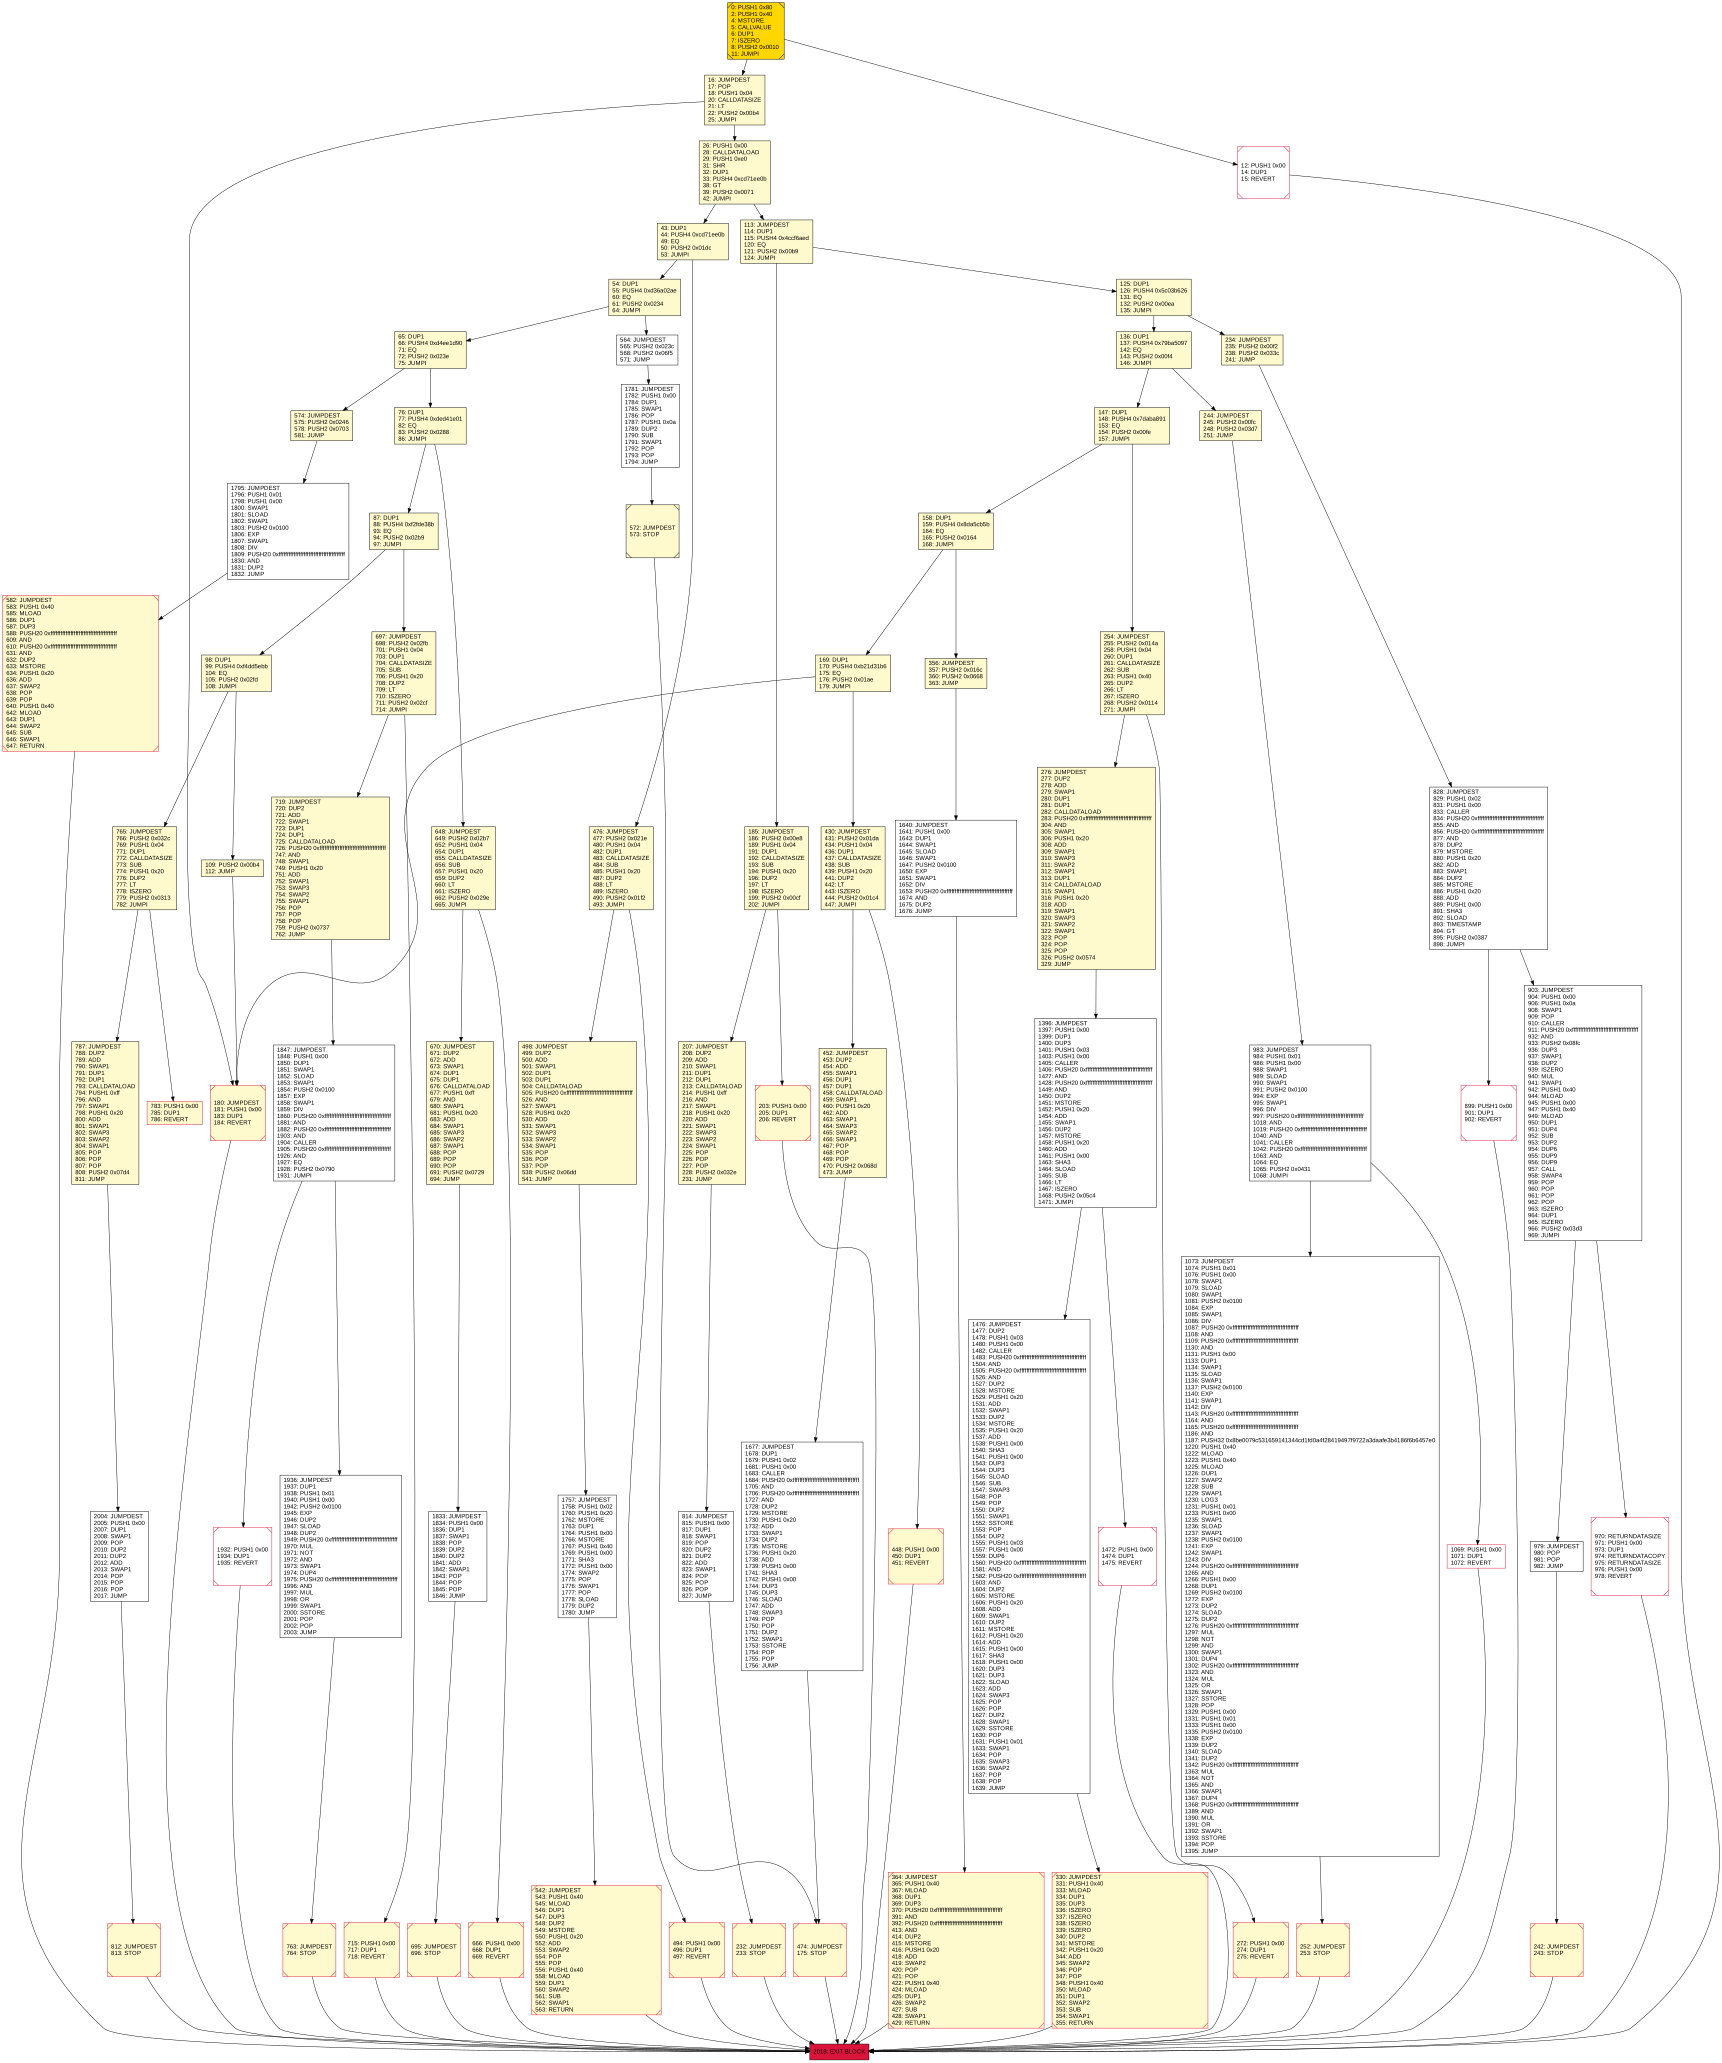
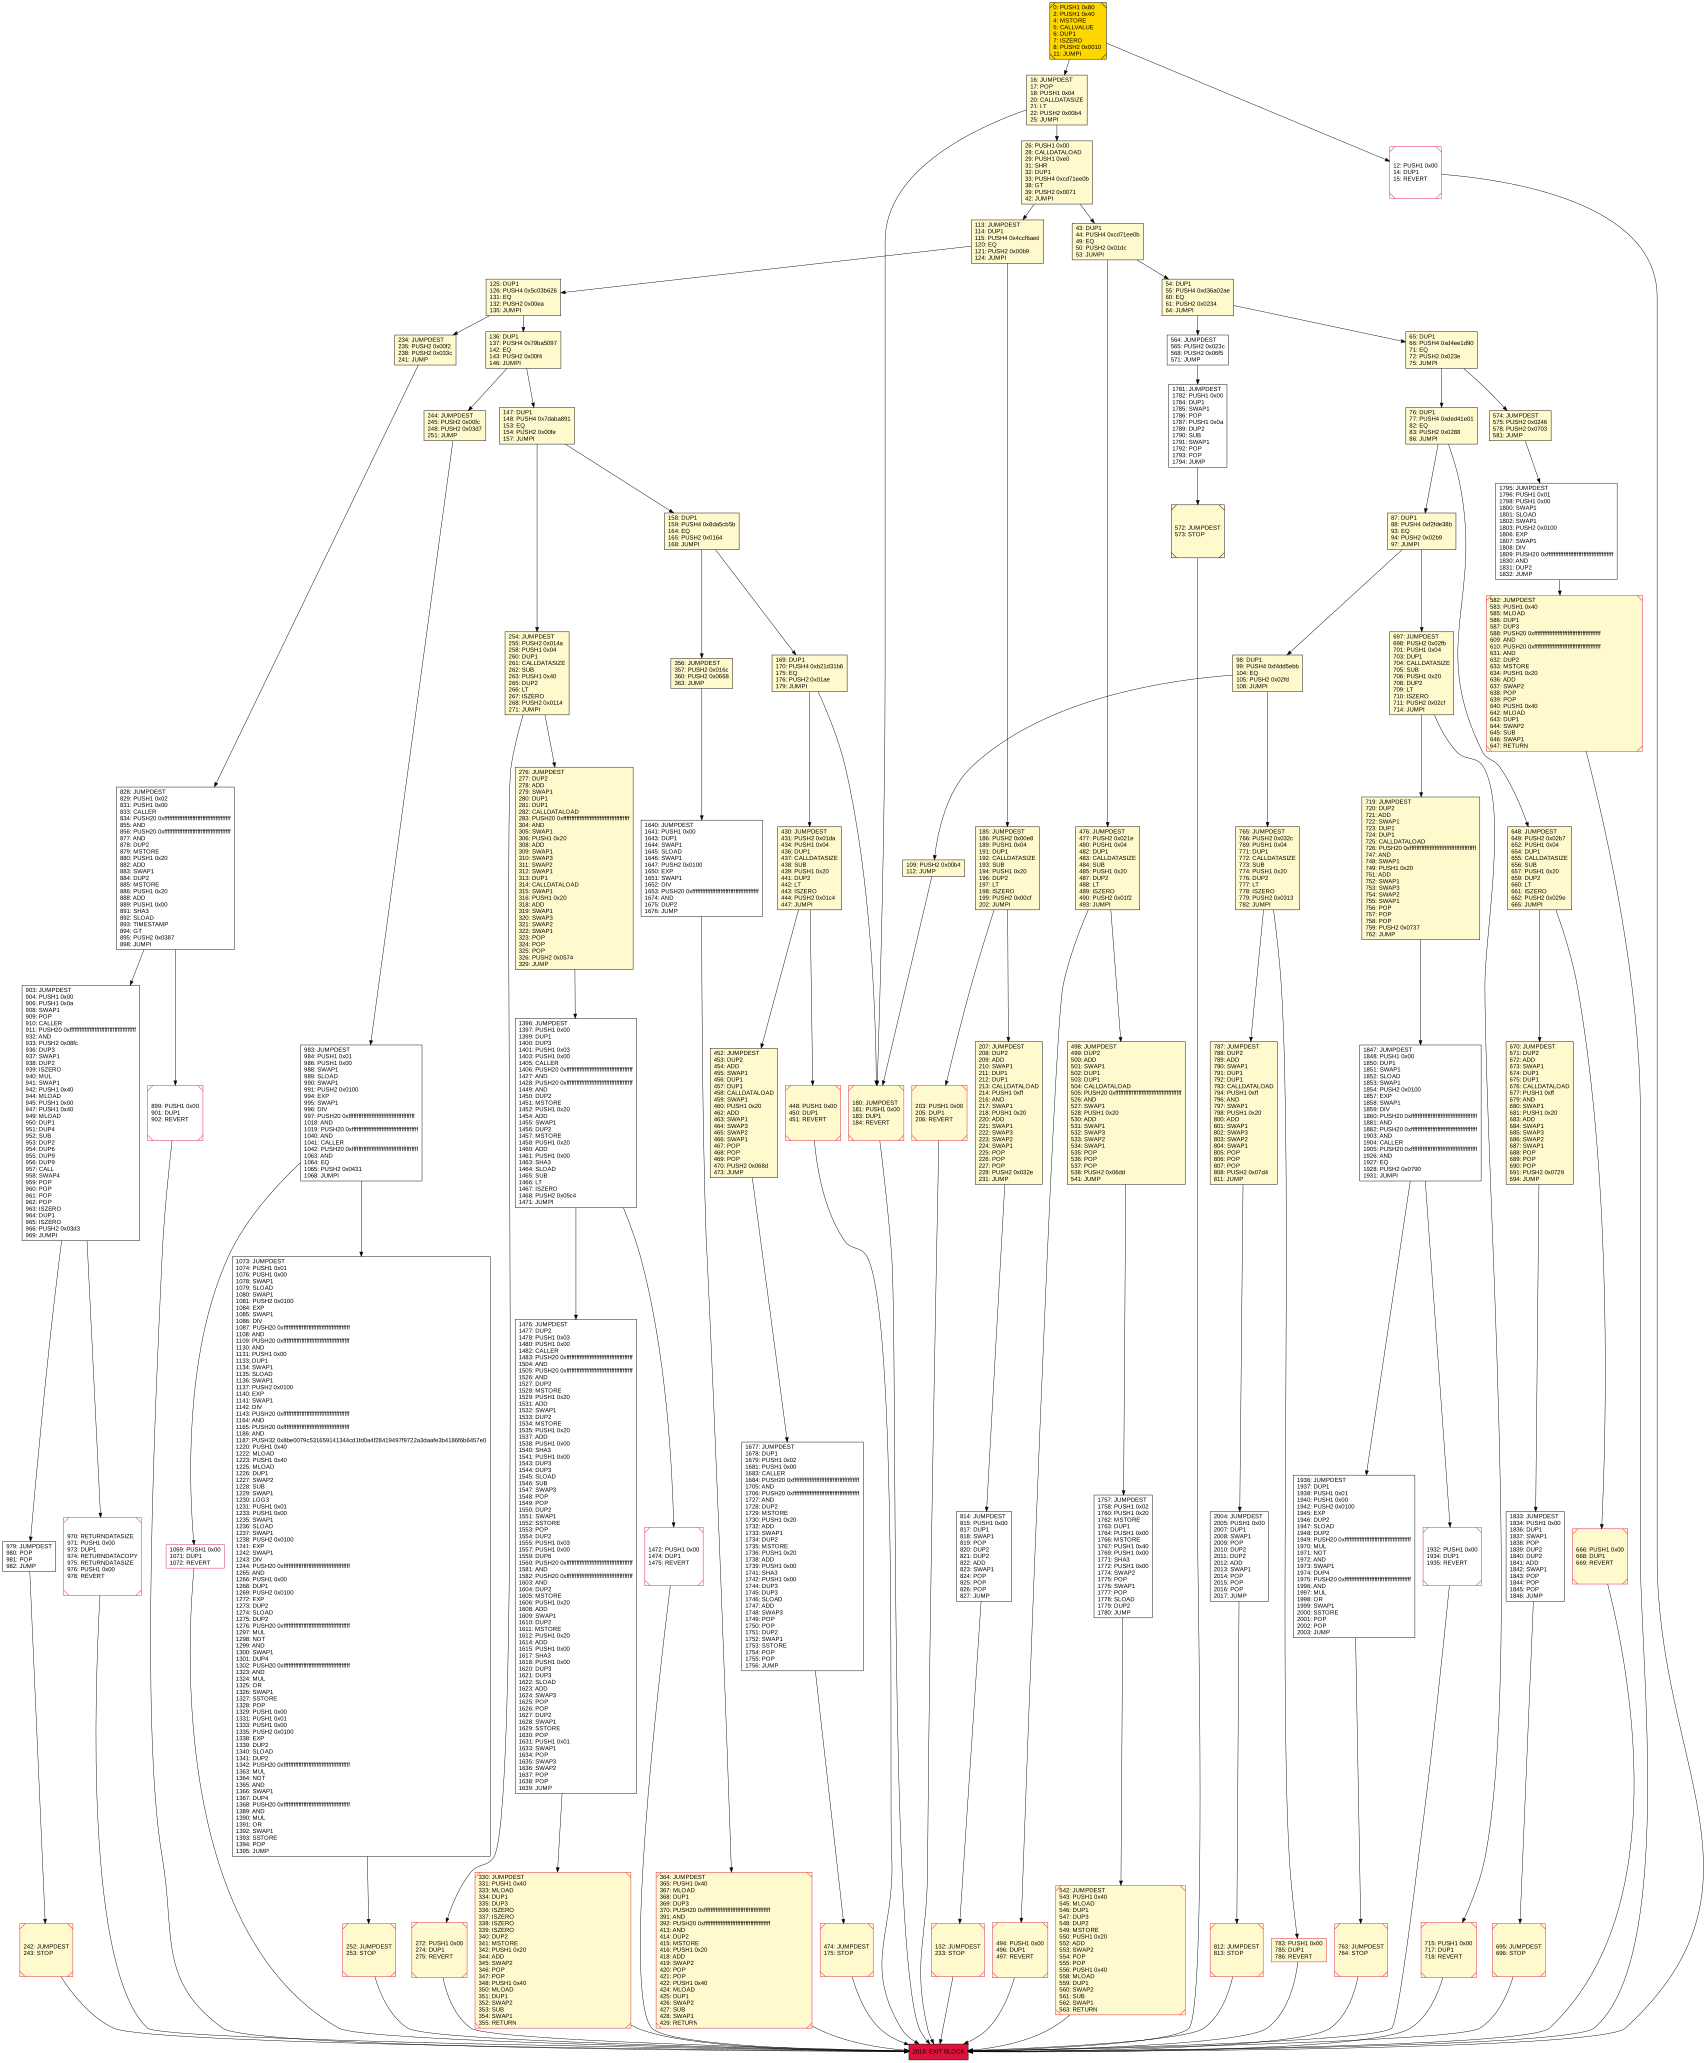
(662, 1296) -> (1198, 1403)
(759, 1950) -> (958, 1950)
none -> (1186, 2042)
